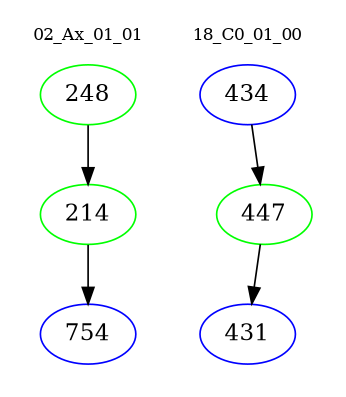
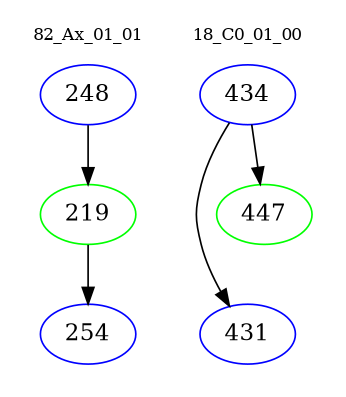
(88, 36) -> (88, 36)
(88, 95) -> (88, 95)
(88, 214) -> (88, 214)
(257, 266) -> (197, 206)
(88, 334) -> (88, 334)
